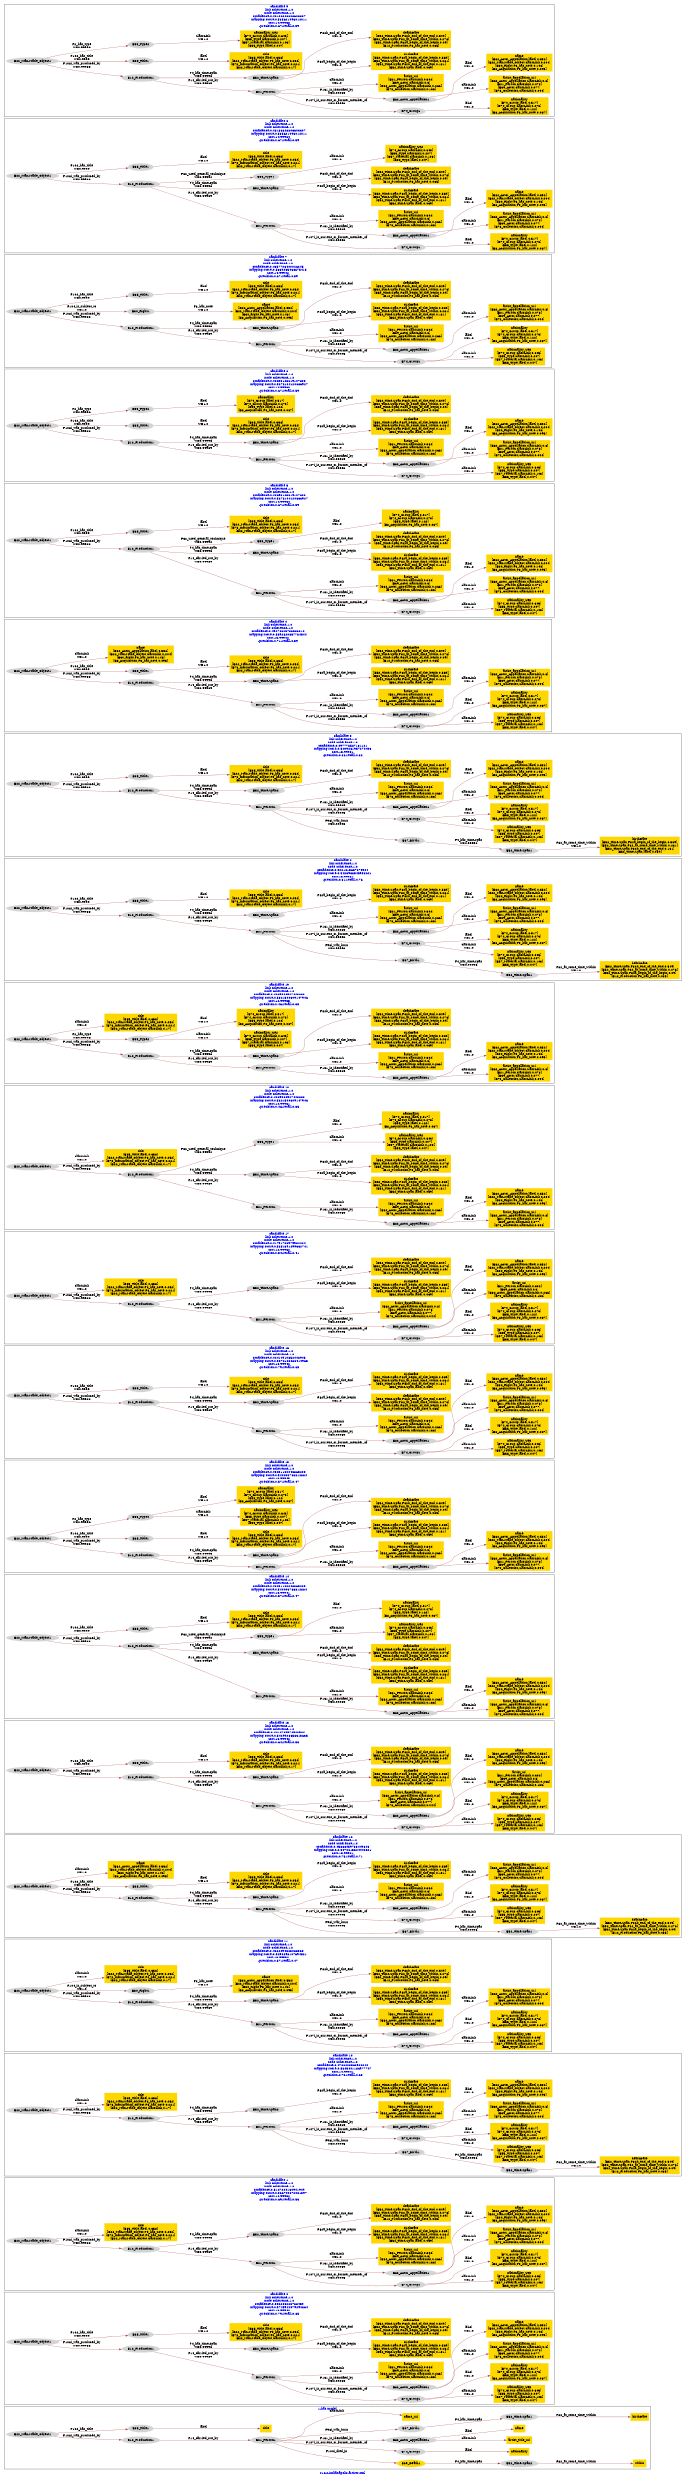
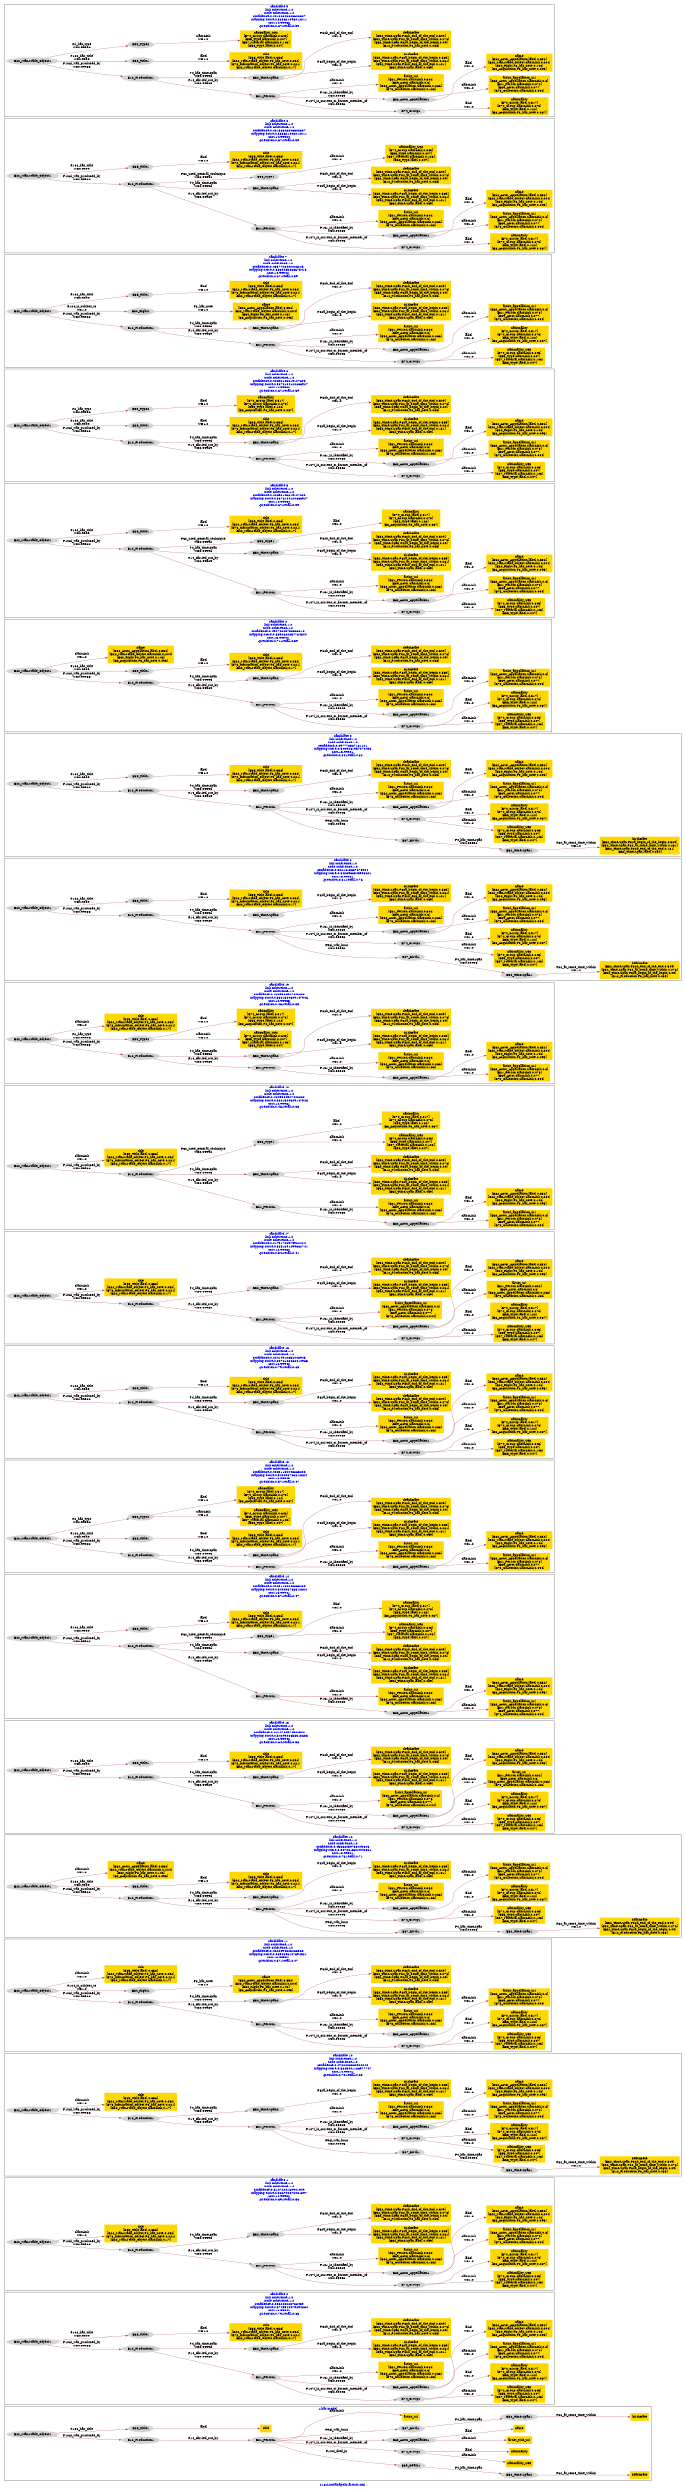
(411, 2417) -> (411, 2417)
(411, 2463) -> (411, 2466)
none -> (519, 2463)
(640, 2463) -> (640, 2475)
